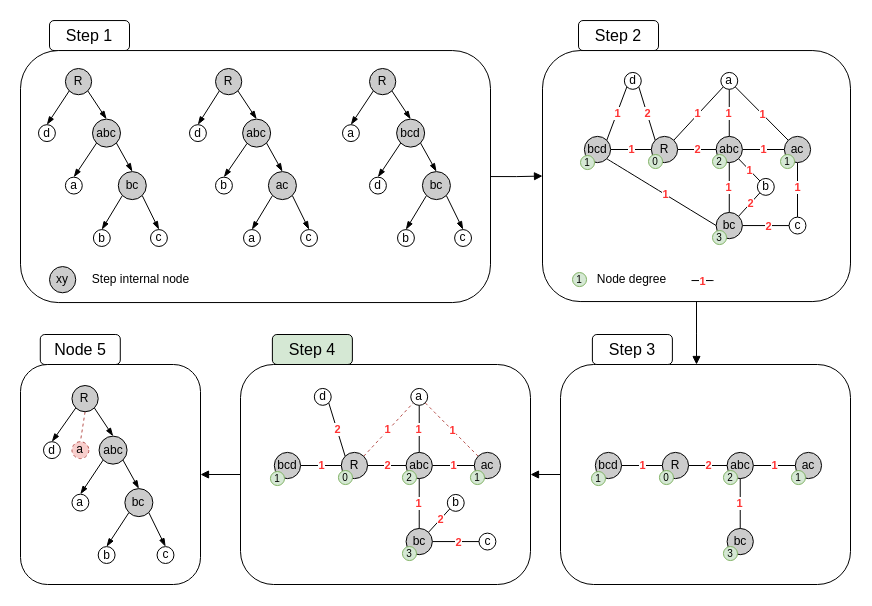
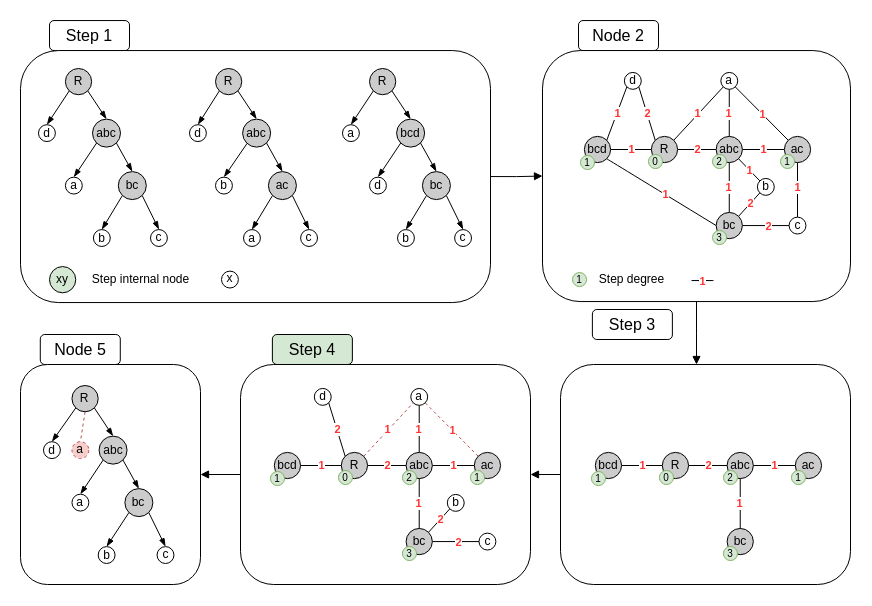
(619, 36) -> (619, 36)
(63, 280) -> (63, 280)
none -> (230, 280)
(632, 280) -> (632, 280)
(632, 350) -> (632, 325)
